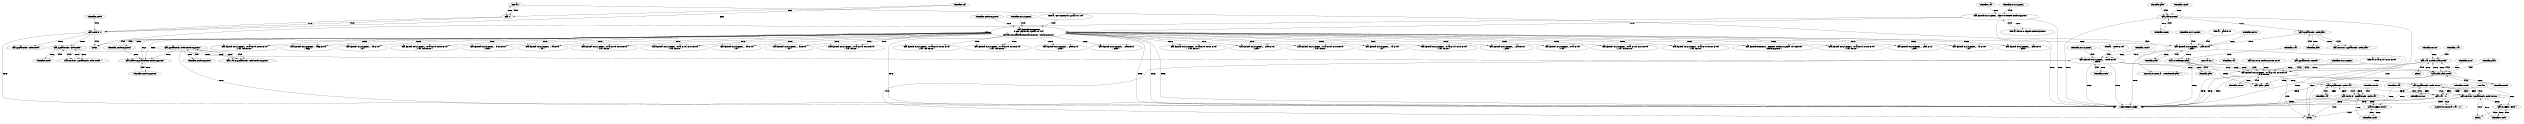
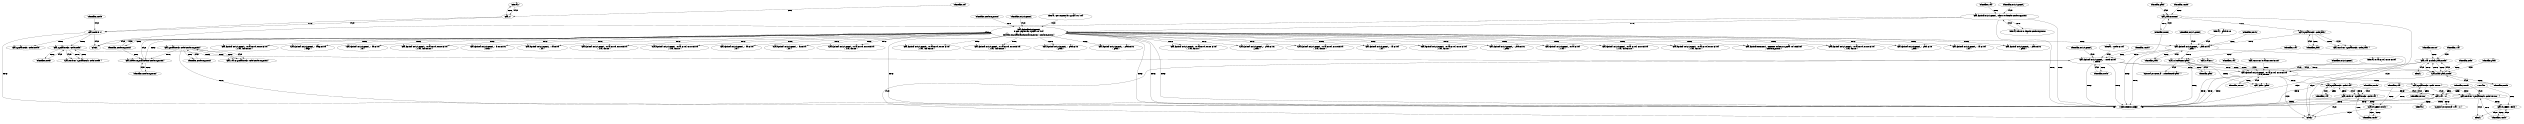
(1361, 16) -> (2171, 67)
(529, 20) -> none
(2064, 46) -> (2130, 60)
(2207, 61) -> (2207, 61)
(2264, 61) -> (2264, 61)
(2307, 61) -> none
(2466, 61) -> (2466, 61)
(2350, 77) -> none
(2298, 86) -> (2298, 86)
(2464, 89) -> none
(2447, 102) -> (2447, 102)
none -> (2420, 107)
